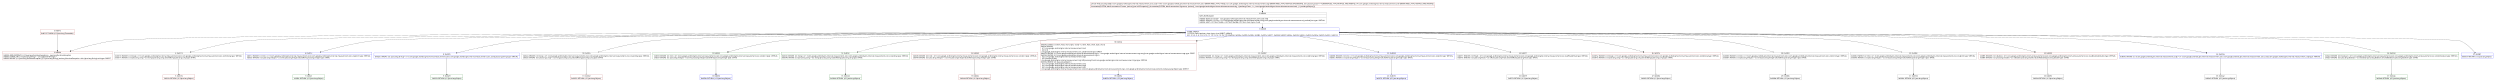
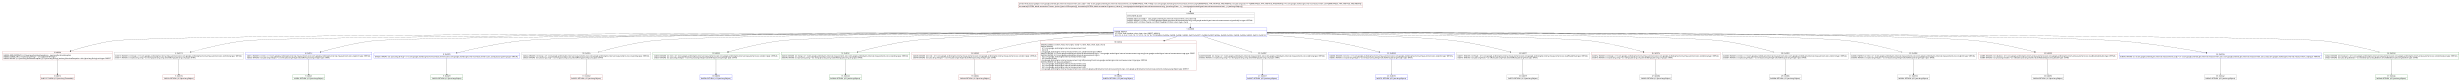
(2109, 36) -> (1262, 67)
(57, 43) -> (57, 67)
